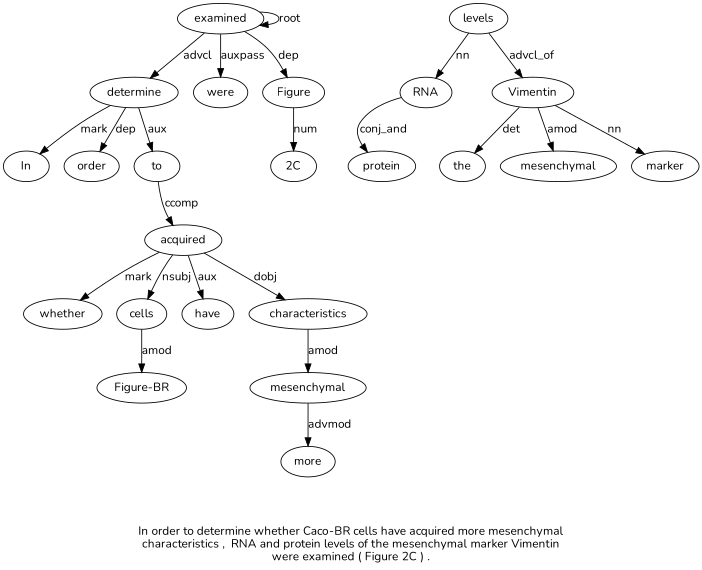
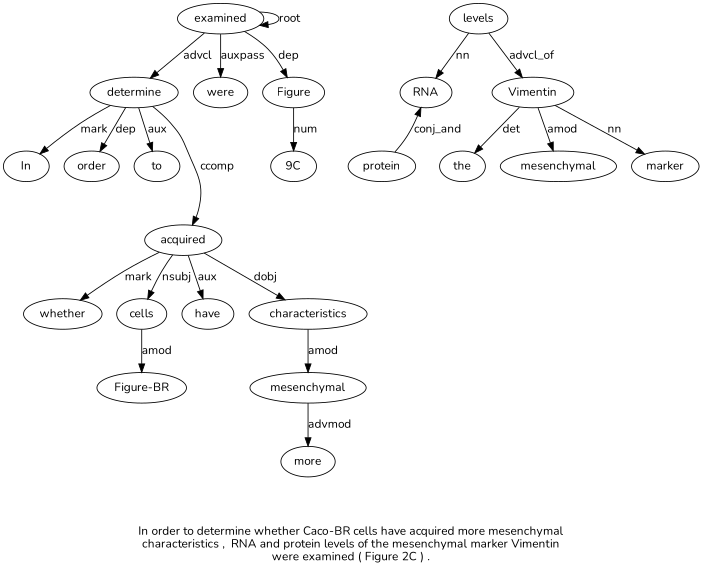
(369, 113) -> (408, 135)
(294, 166) -> (294, 166)
(162, 200) -> (190, 156)
